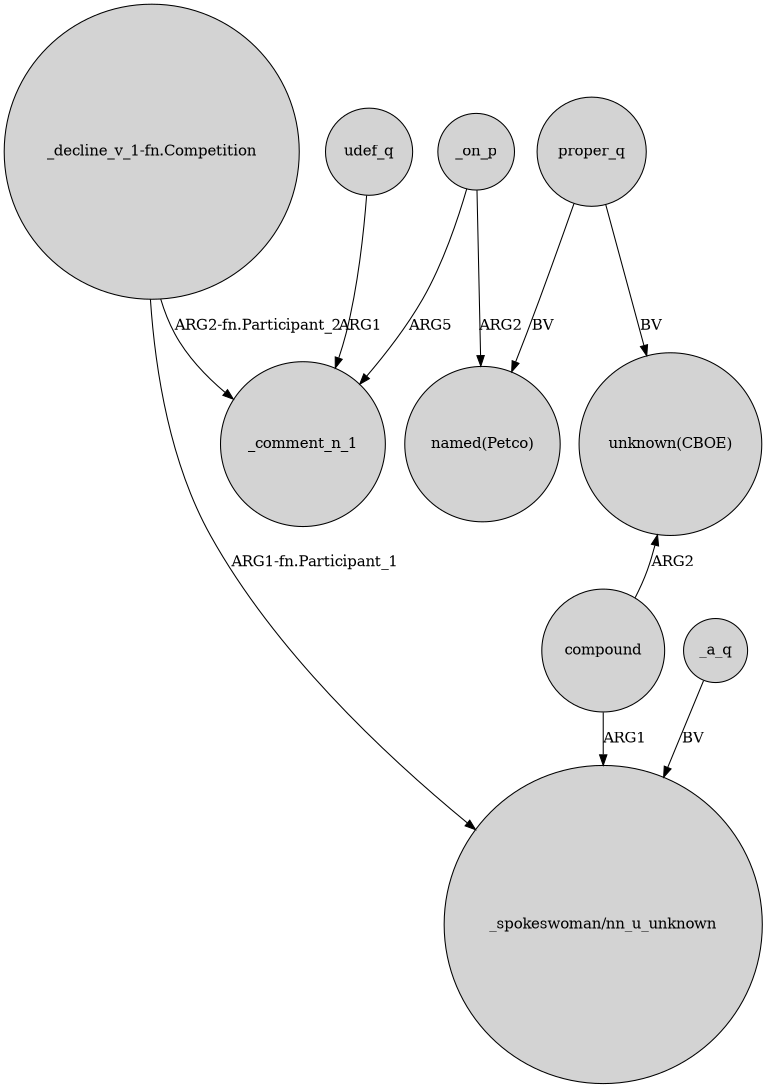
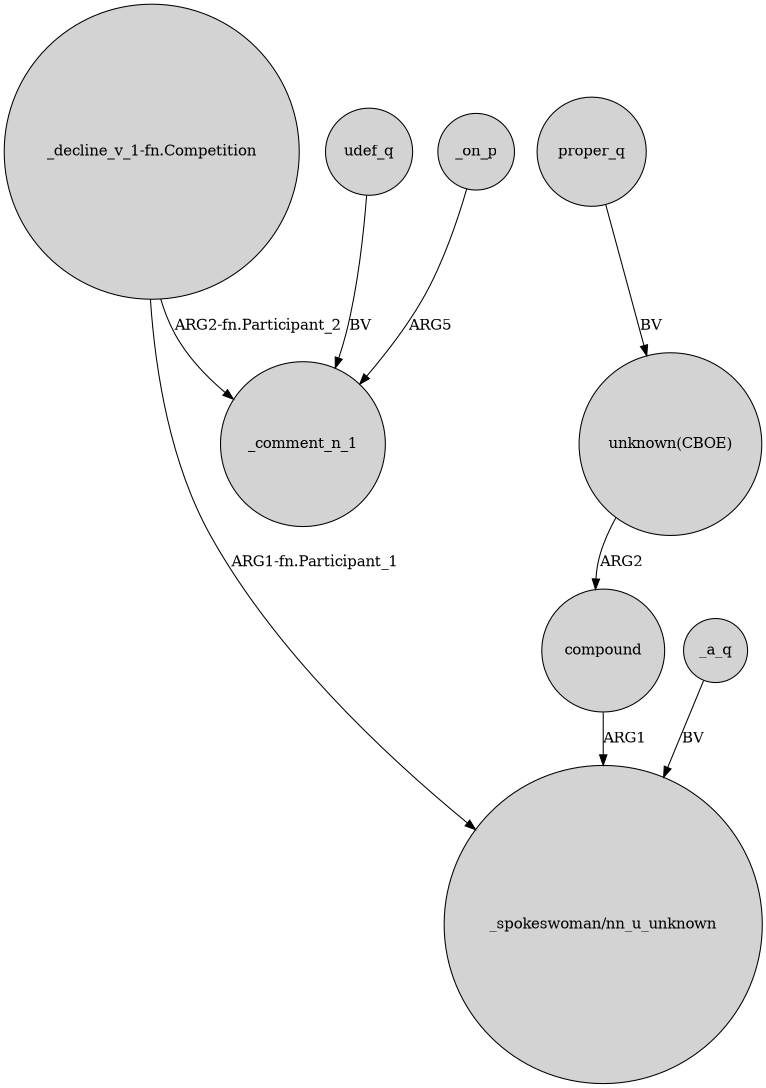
(360, 326) -> (360, 326)
(482, 444) -> none
(647, 572) -> (602, 547)
